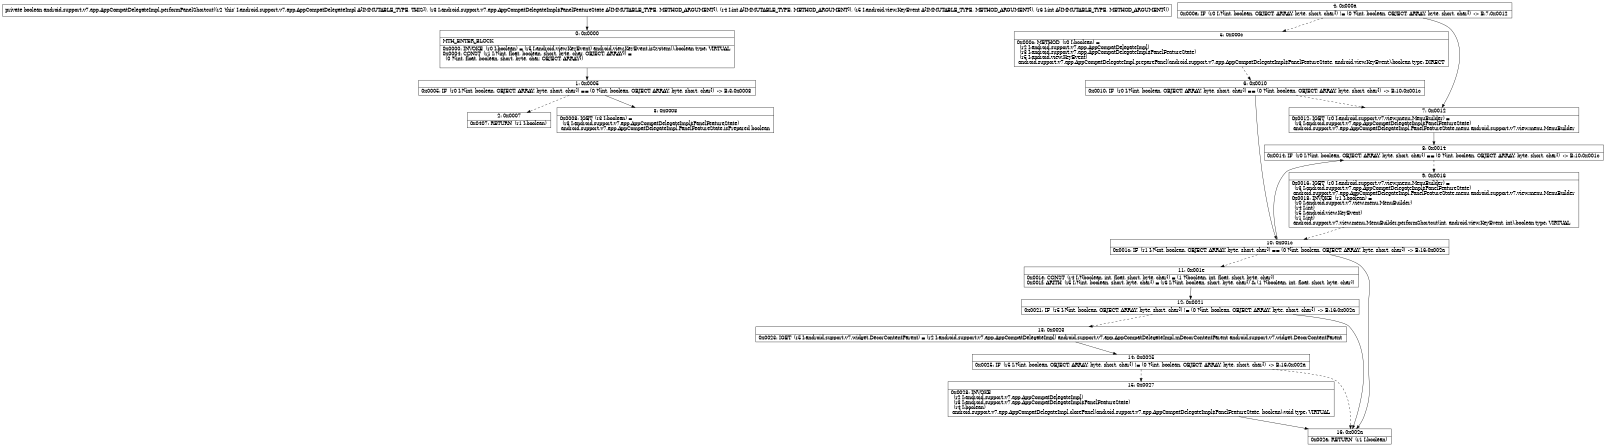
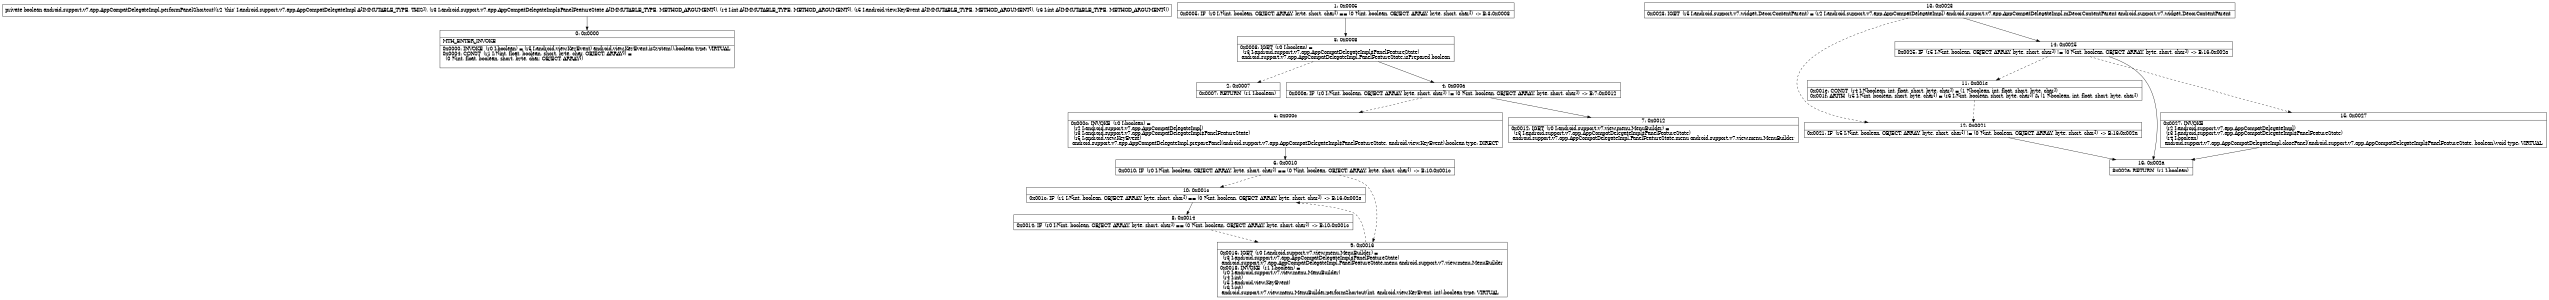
(468, 41) -> (469, 41)
(1059, 43) -> (1111, 124)
(587, 72) -> none
(1245, 72) -> (1285, 152)
none -> (1405, 72)
(1329, 101) -> (1374, 197)
(550, 103) -> (1287, 72)
(597, 119) -> (1277, 48)
(509, 124) -> (1238, 94)
(1434, 137) -> none
(1261, 166) -> (1242, 181)
(1303, 218) -> (1231, 288)
(1241, 260) -> (2023, 68)
(1191, 292) -> (1974, 110)
(1122, 320) -> (1808, 61)
(1368, 329) -> none
(1329, 378) -> (2153, 96)
(972, 393) -> (2185, 124)
(1350, 440) -> (2151, 171)
